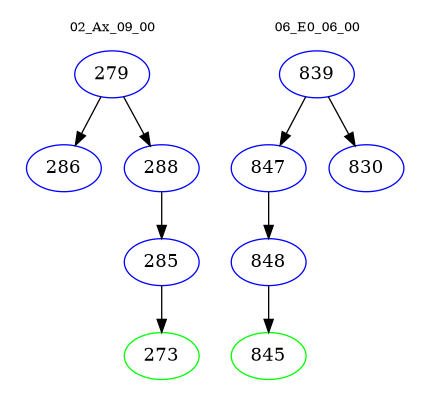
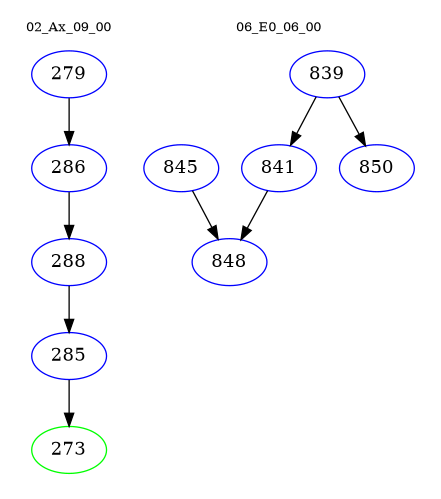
(134, 115) -> (69, 209)
(269, 168) -> (279, 168)
(366, 168) -> (377, 168)
(269, 303) -> (202, 209)
(269, 356) -> (181, 168)
